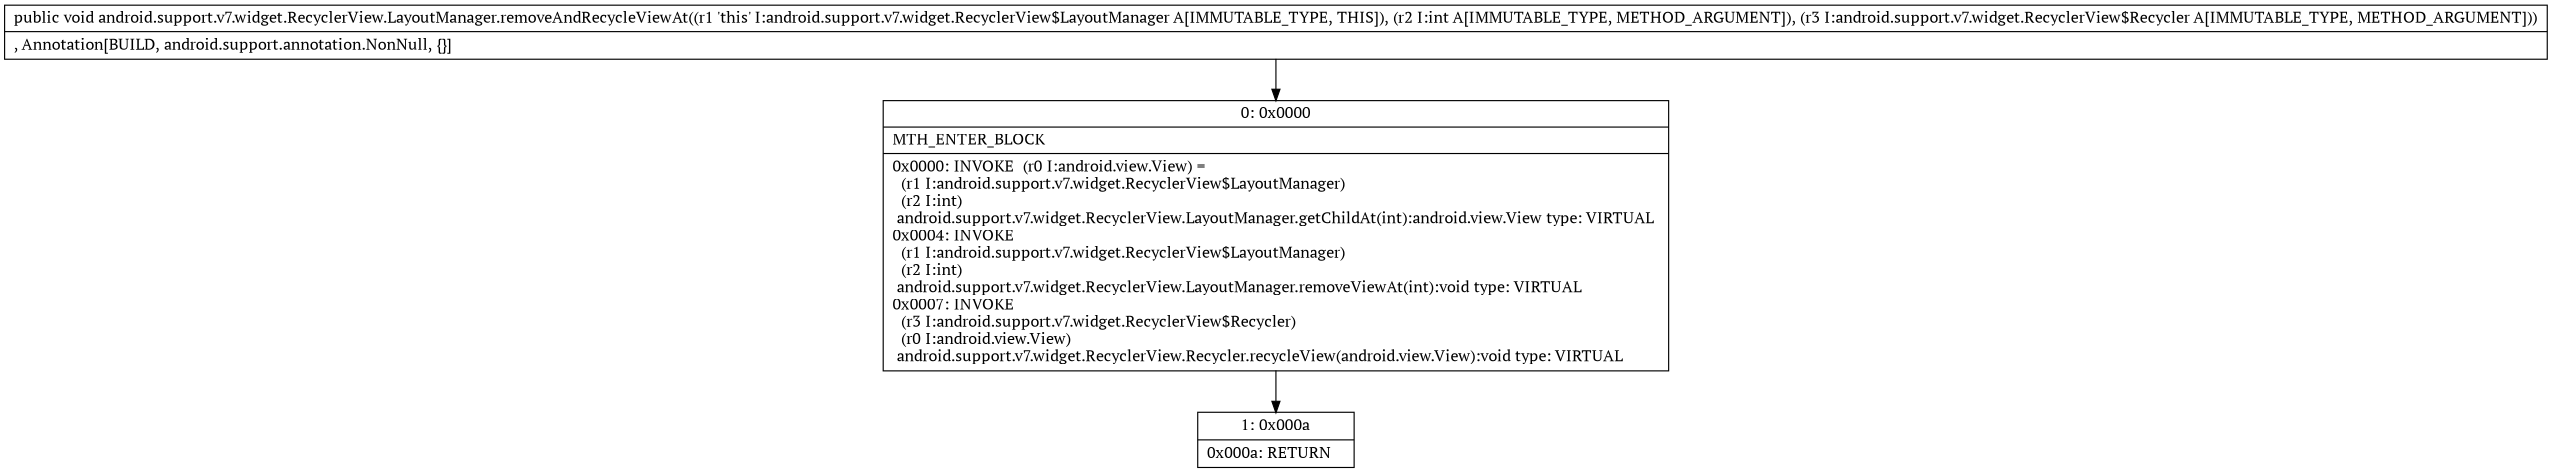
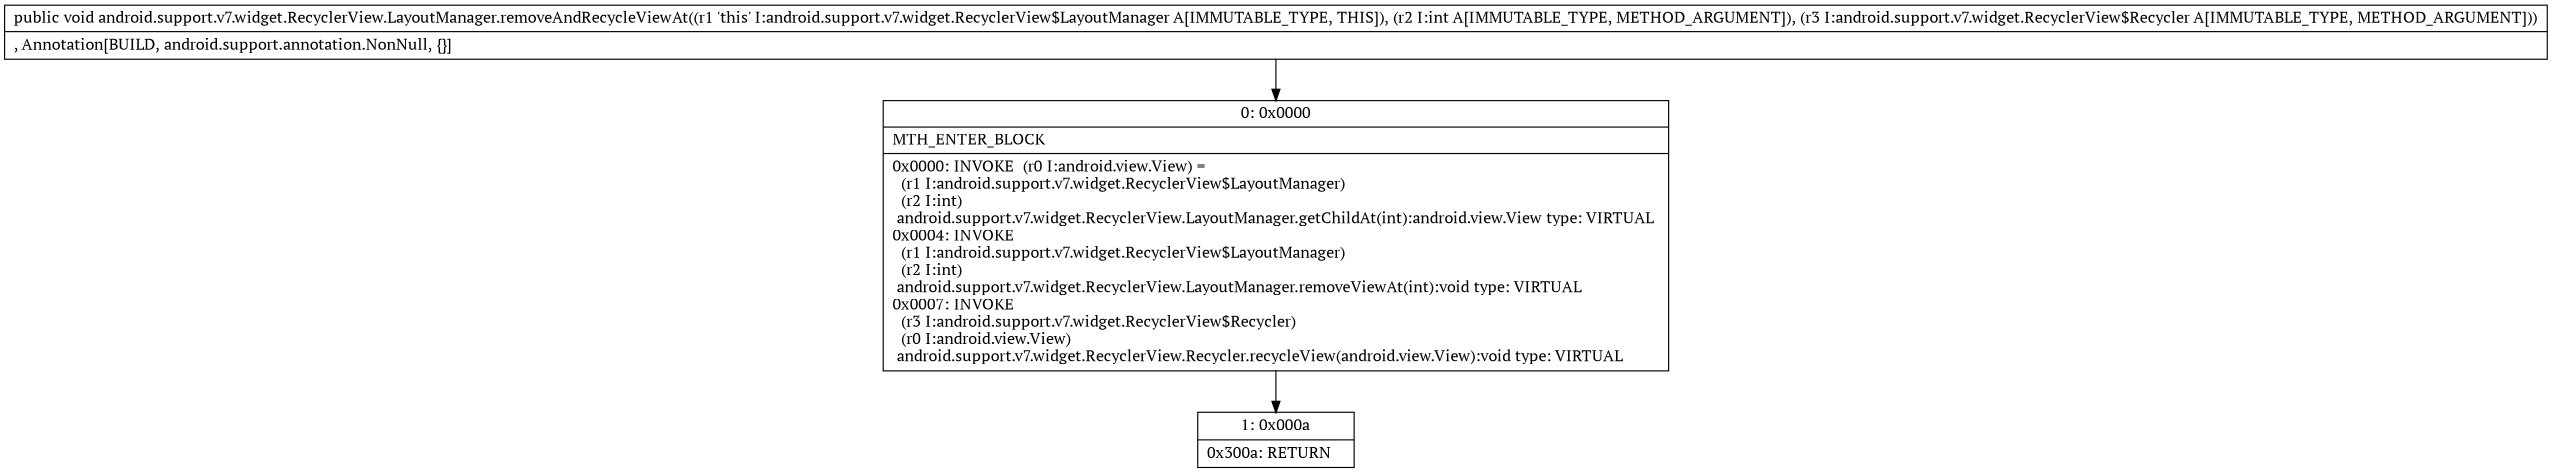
(1276, 453) -> (1276, 453)
